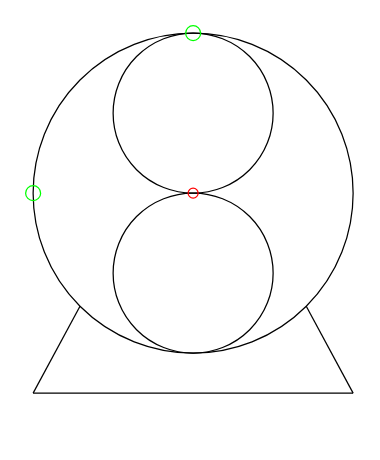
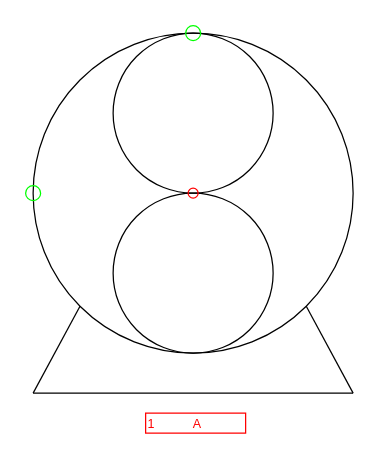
none -> (196, 423)
